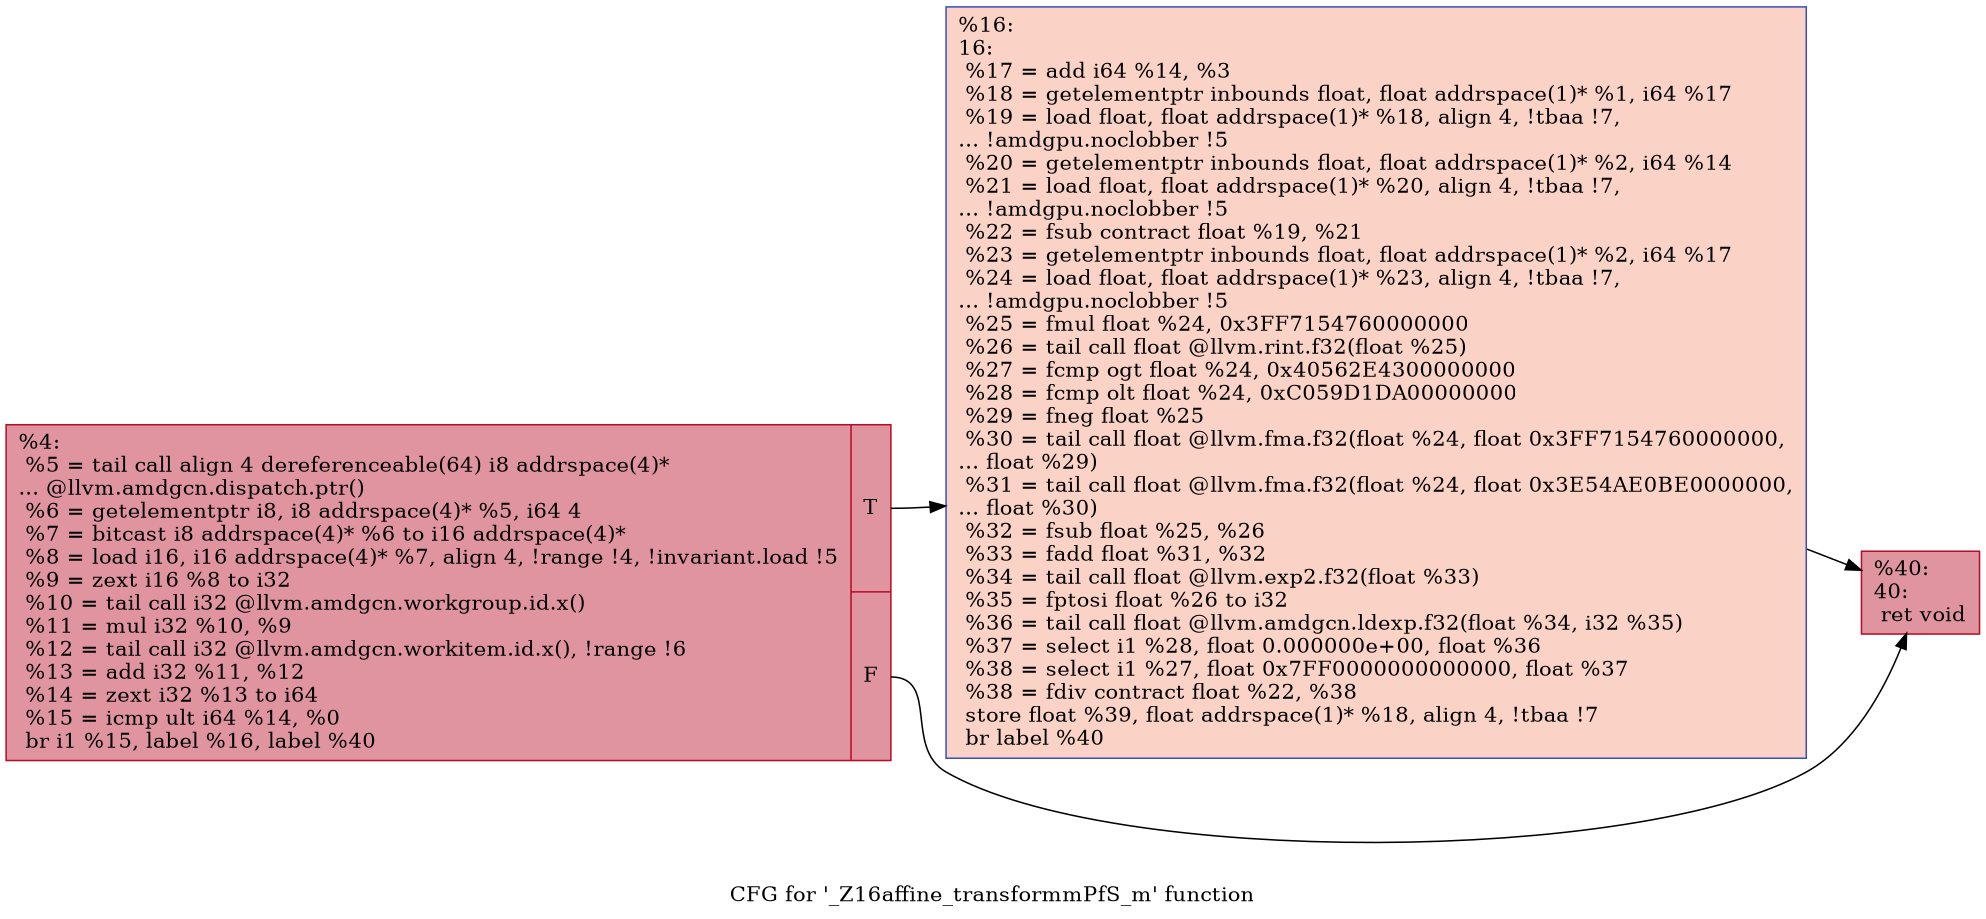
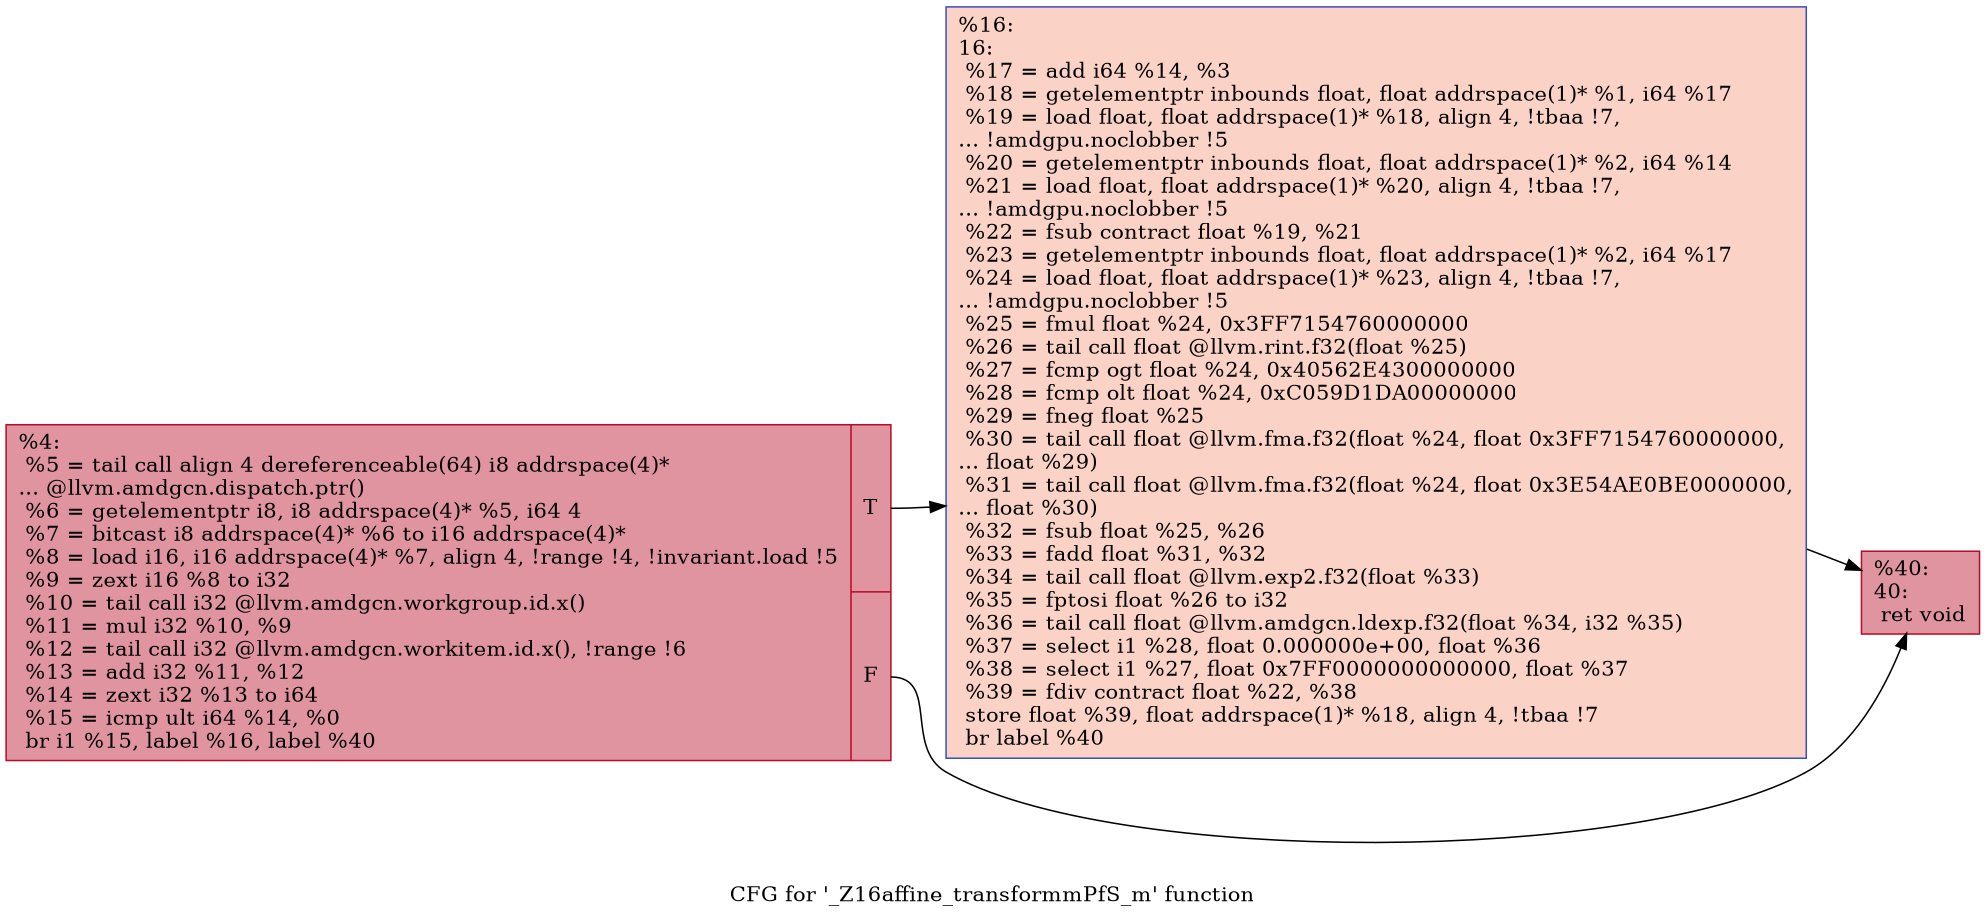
(1158, 692) -> (1158, 692)
